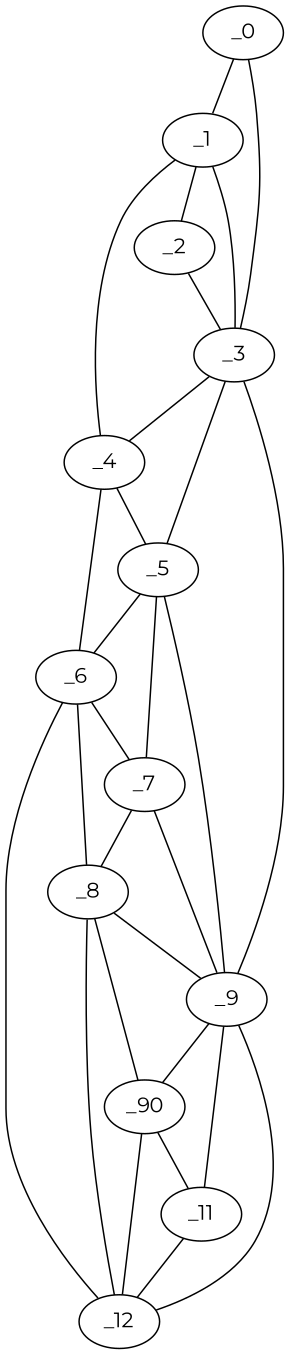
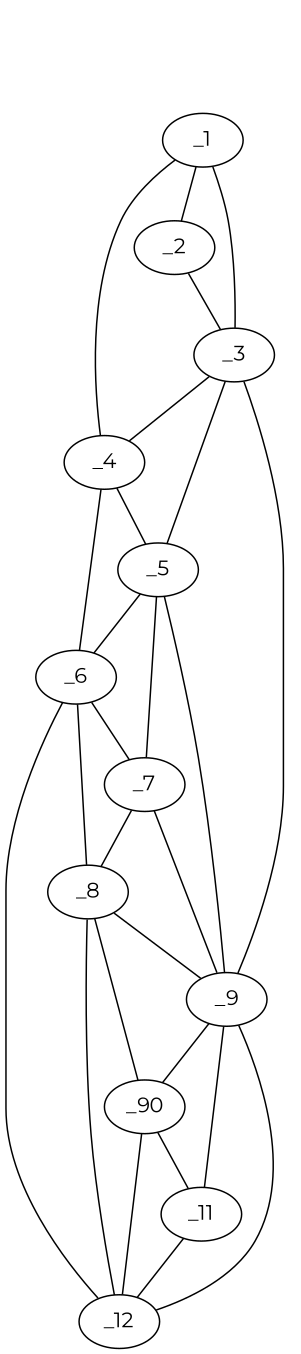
(243, 33) -> none
